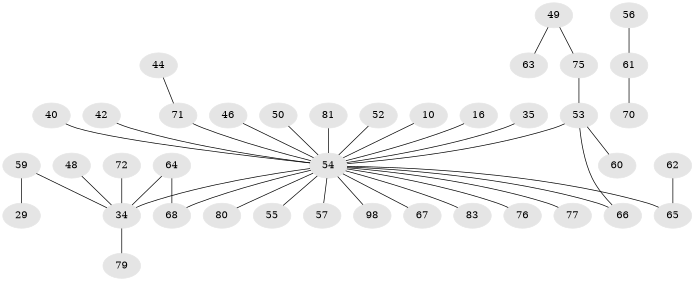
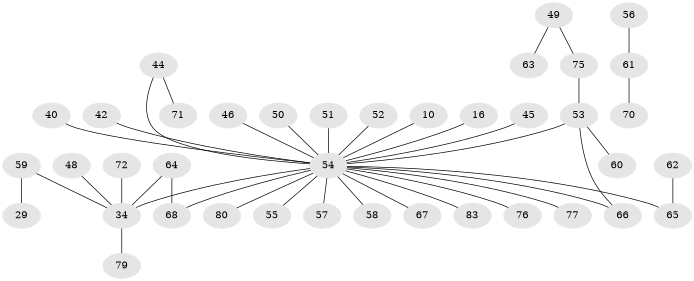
(328, 116) -> (328, 116)
(529, 116) -> (529, 116)
(251, 144) -> (154, 129)
(372, 216) -> (372, 216)
